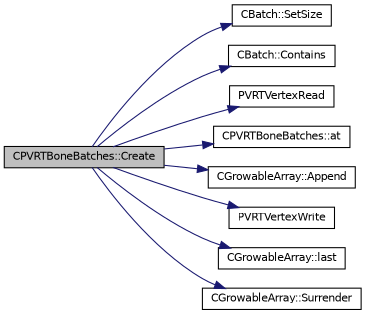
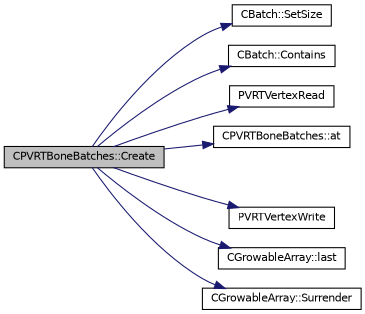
(282, 177) -> none
